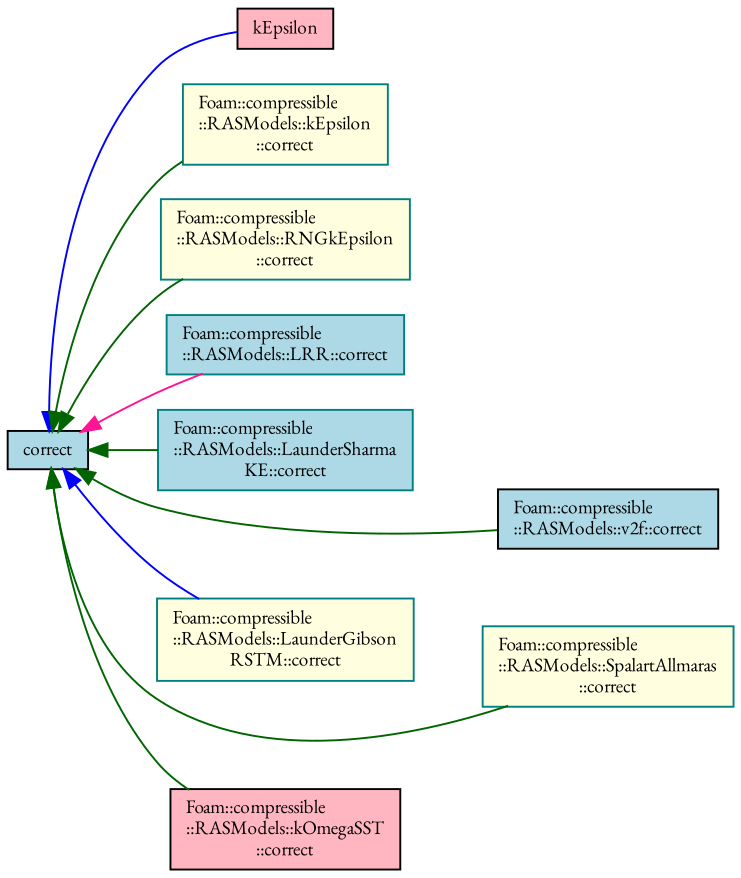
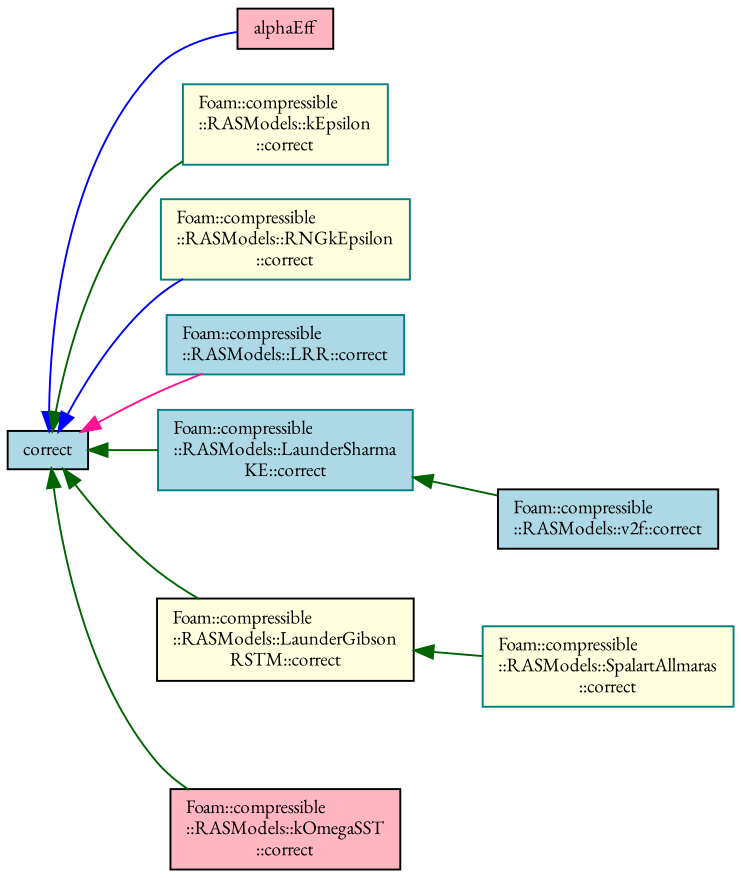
(285, 29) -> (285, 29)
(117, 339) -> (117, 339)
(291, 530) -> (465, 489)
(132, 548) -> (132, 548)
(285, 640) -> (285, 640)
(212, 724) -> (458, 654)
